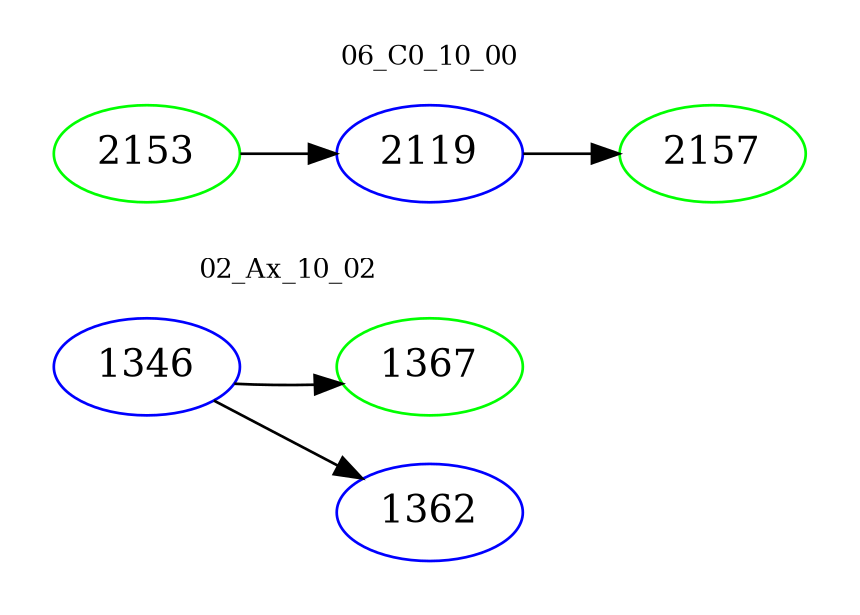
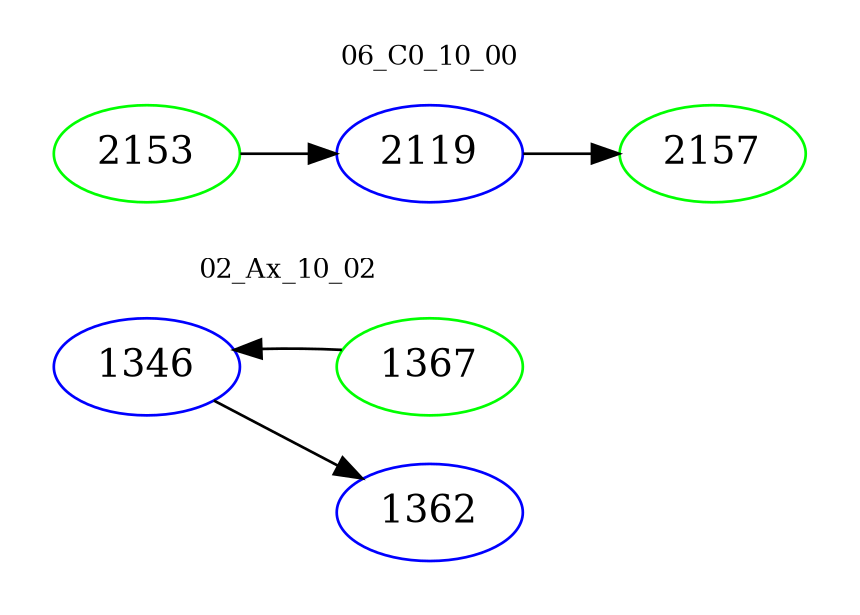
(274, 385) -> (302, 349)
